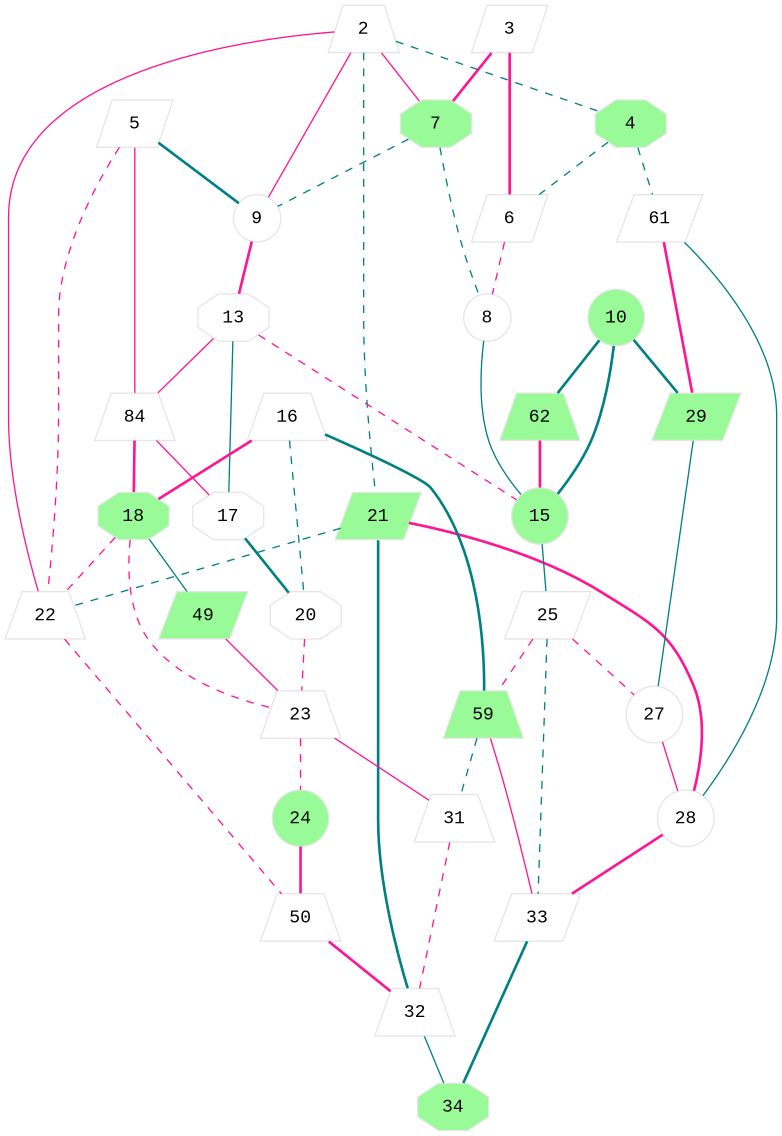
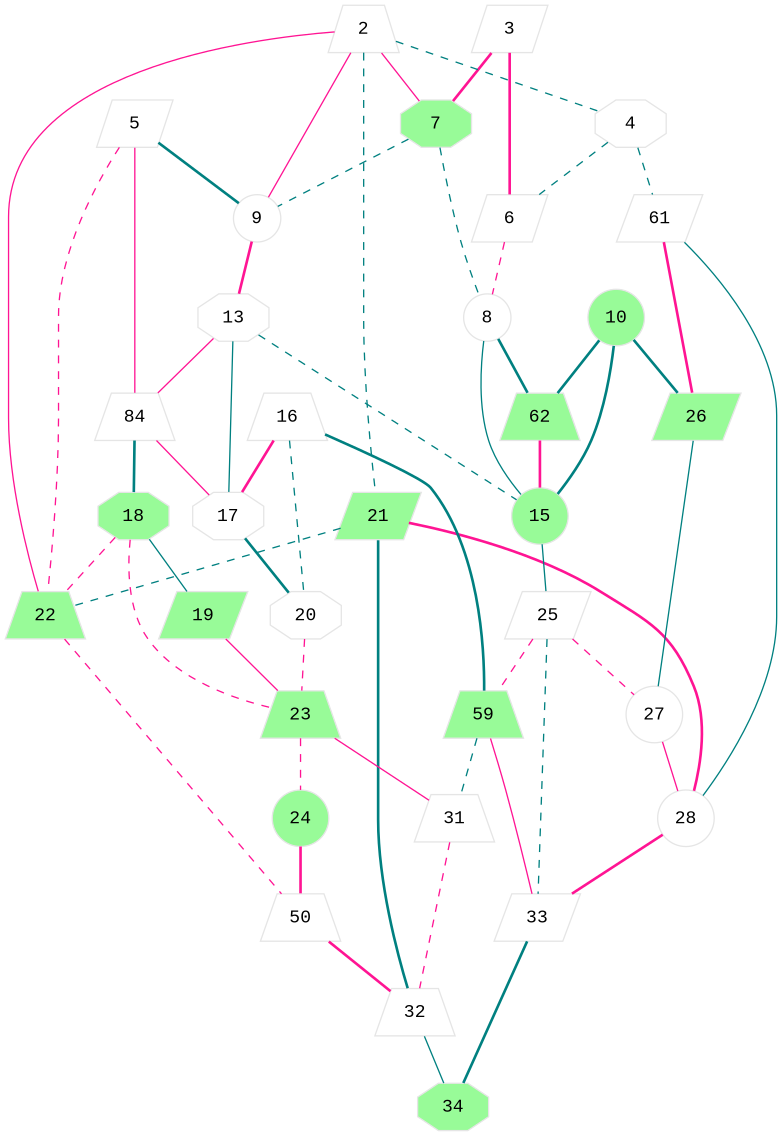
(631, 124) -> (631, 124)
none -> (513, 366)
(388, 417) -> (388, 417)
(696, 417) -> (696, 417)
(134, 466) -> (134, 466)
(205, 470) -> (258, 466)
(45, 615) -> (45, 615)
(203, 615) -> (203, 615)
(301, 715) -> (301, 715)
